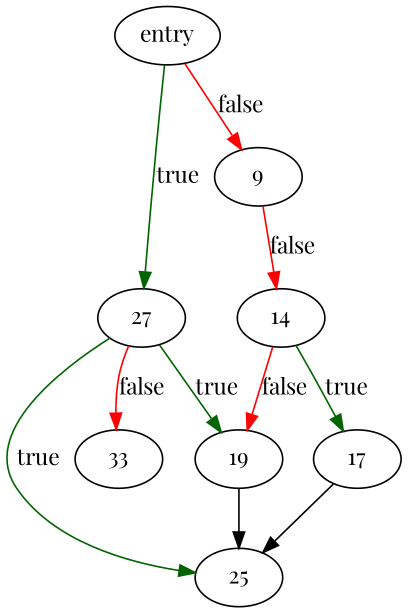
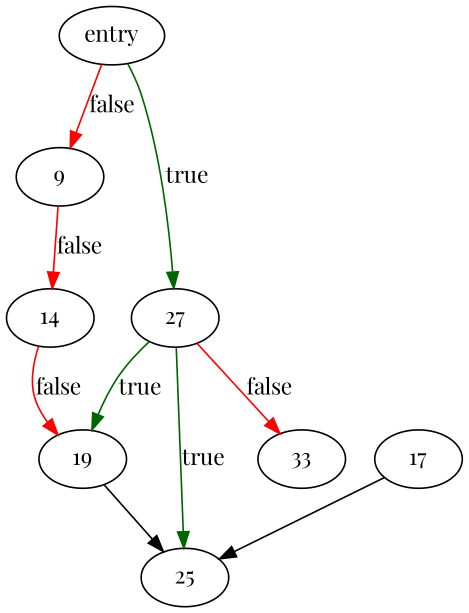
(316, 381) -> none
